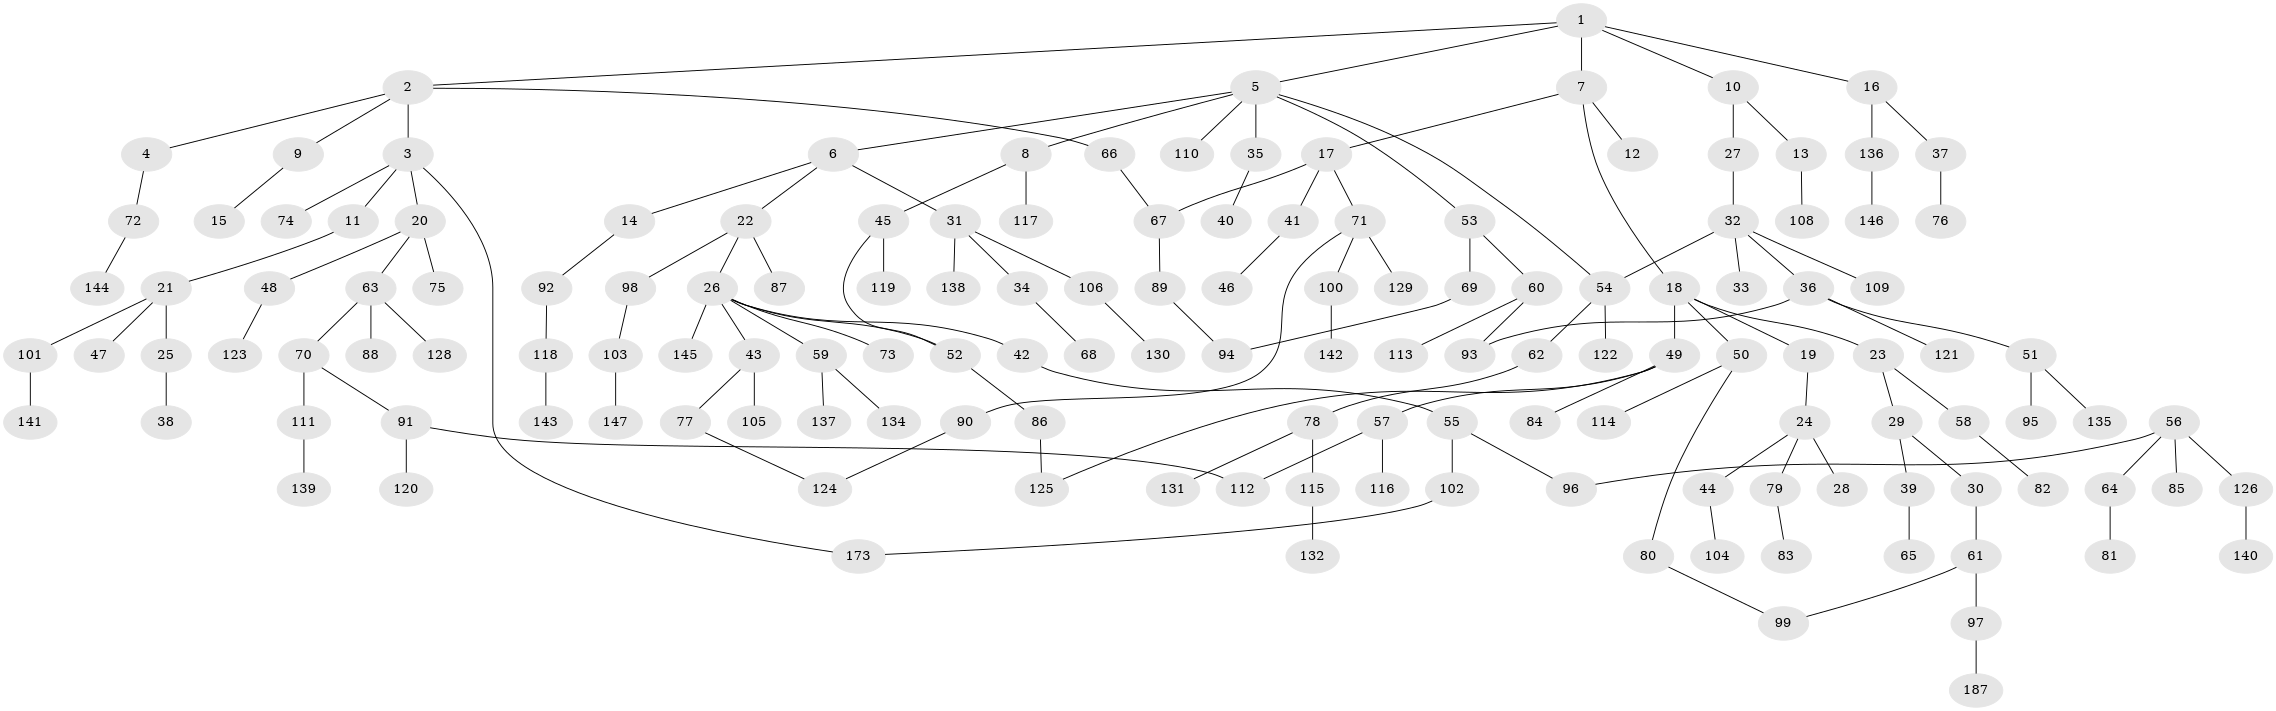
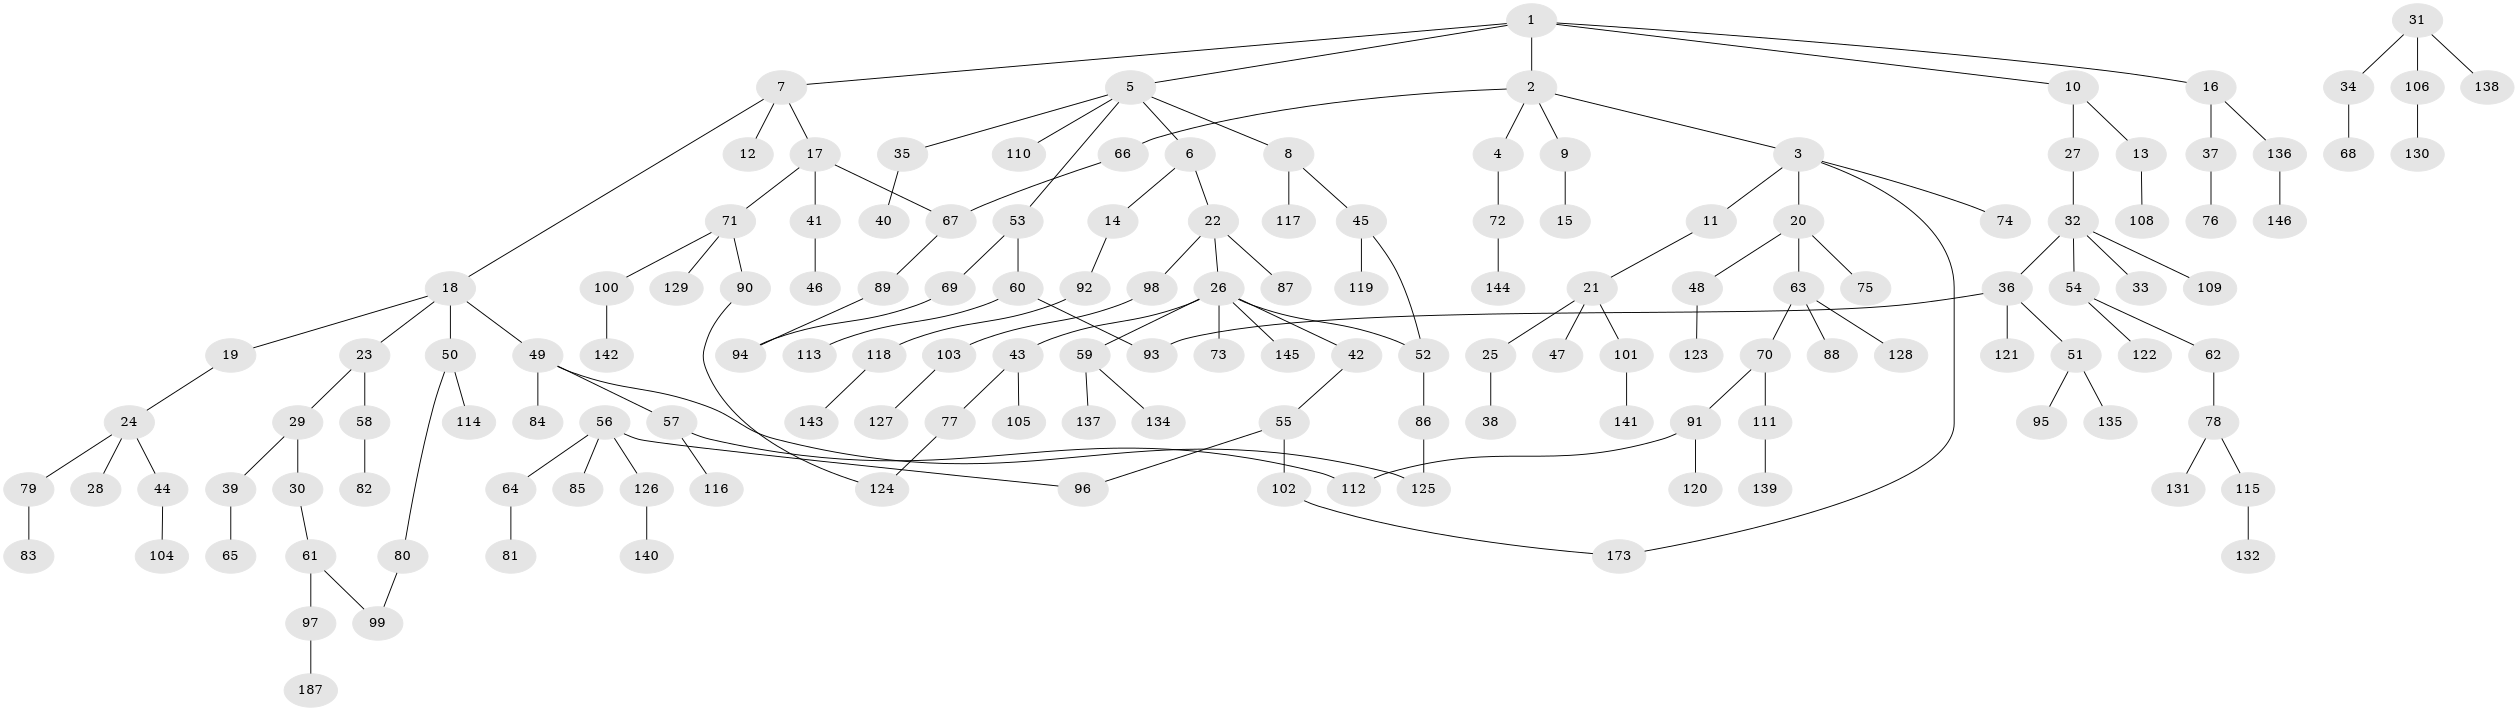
(1446, 164) -> none
(894, 188) -> none
(616, 422) -> (881, 422)
